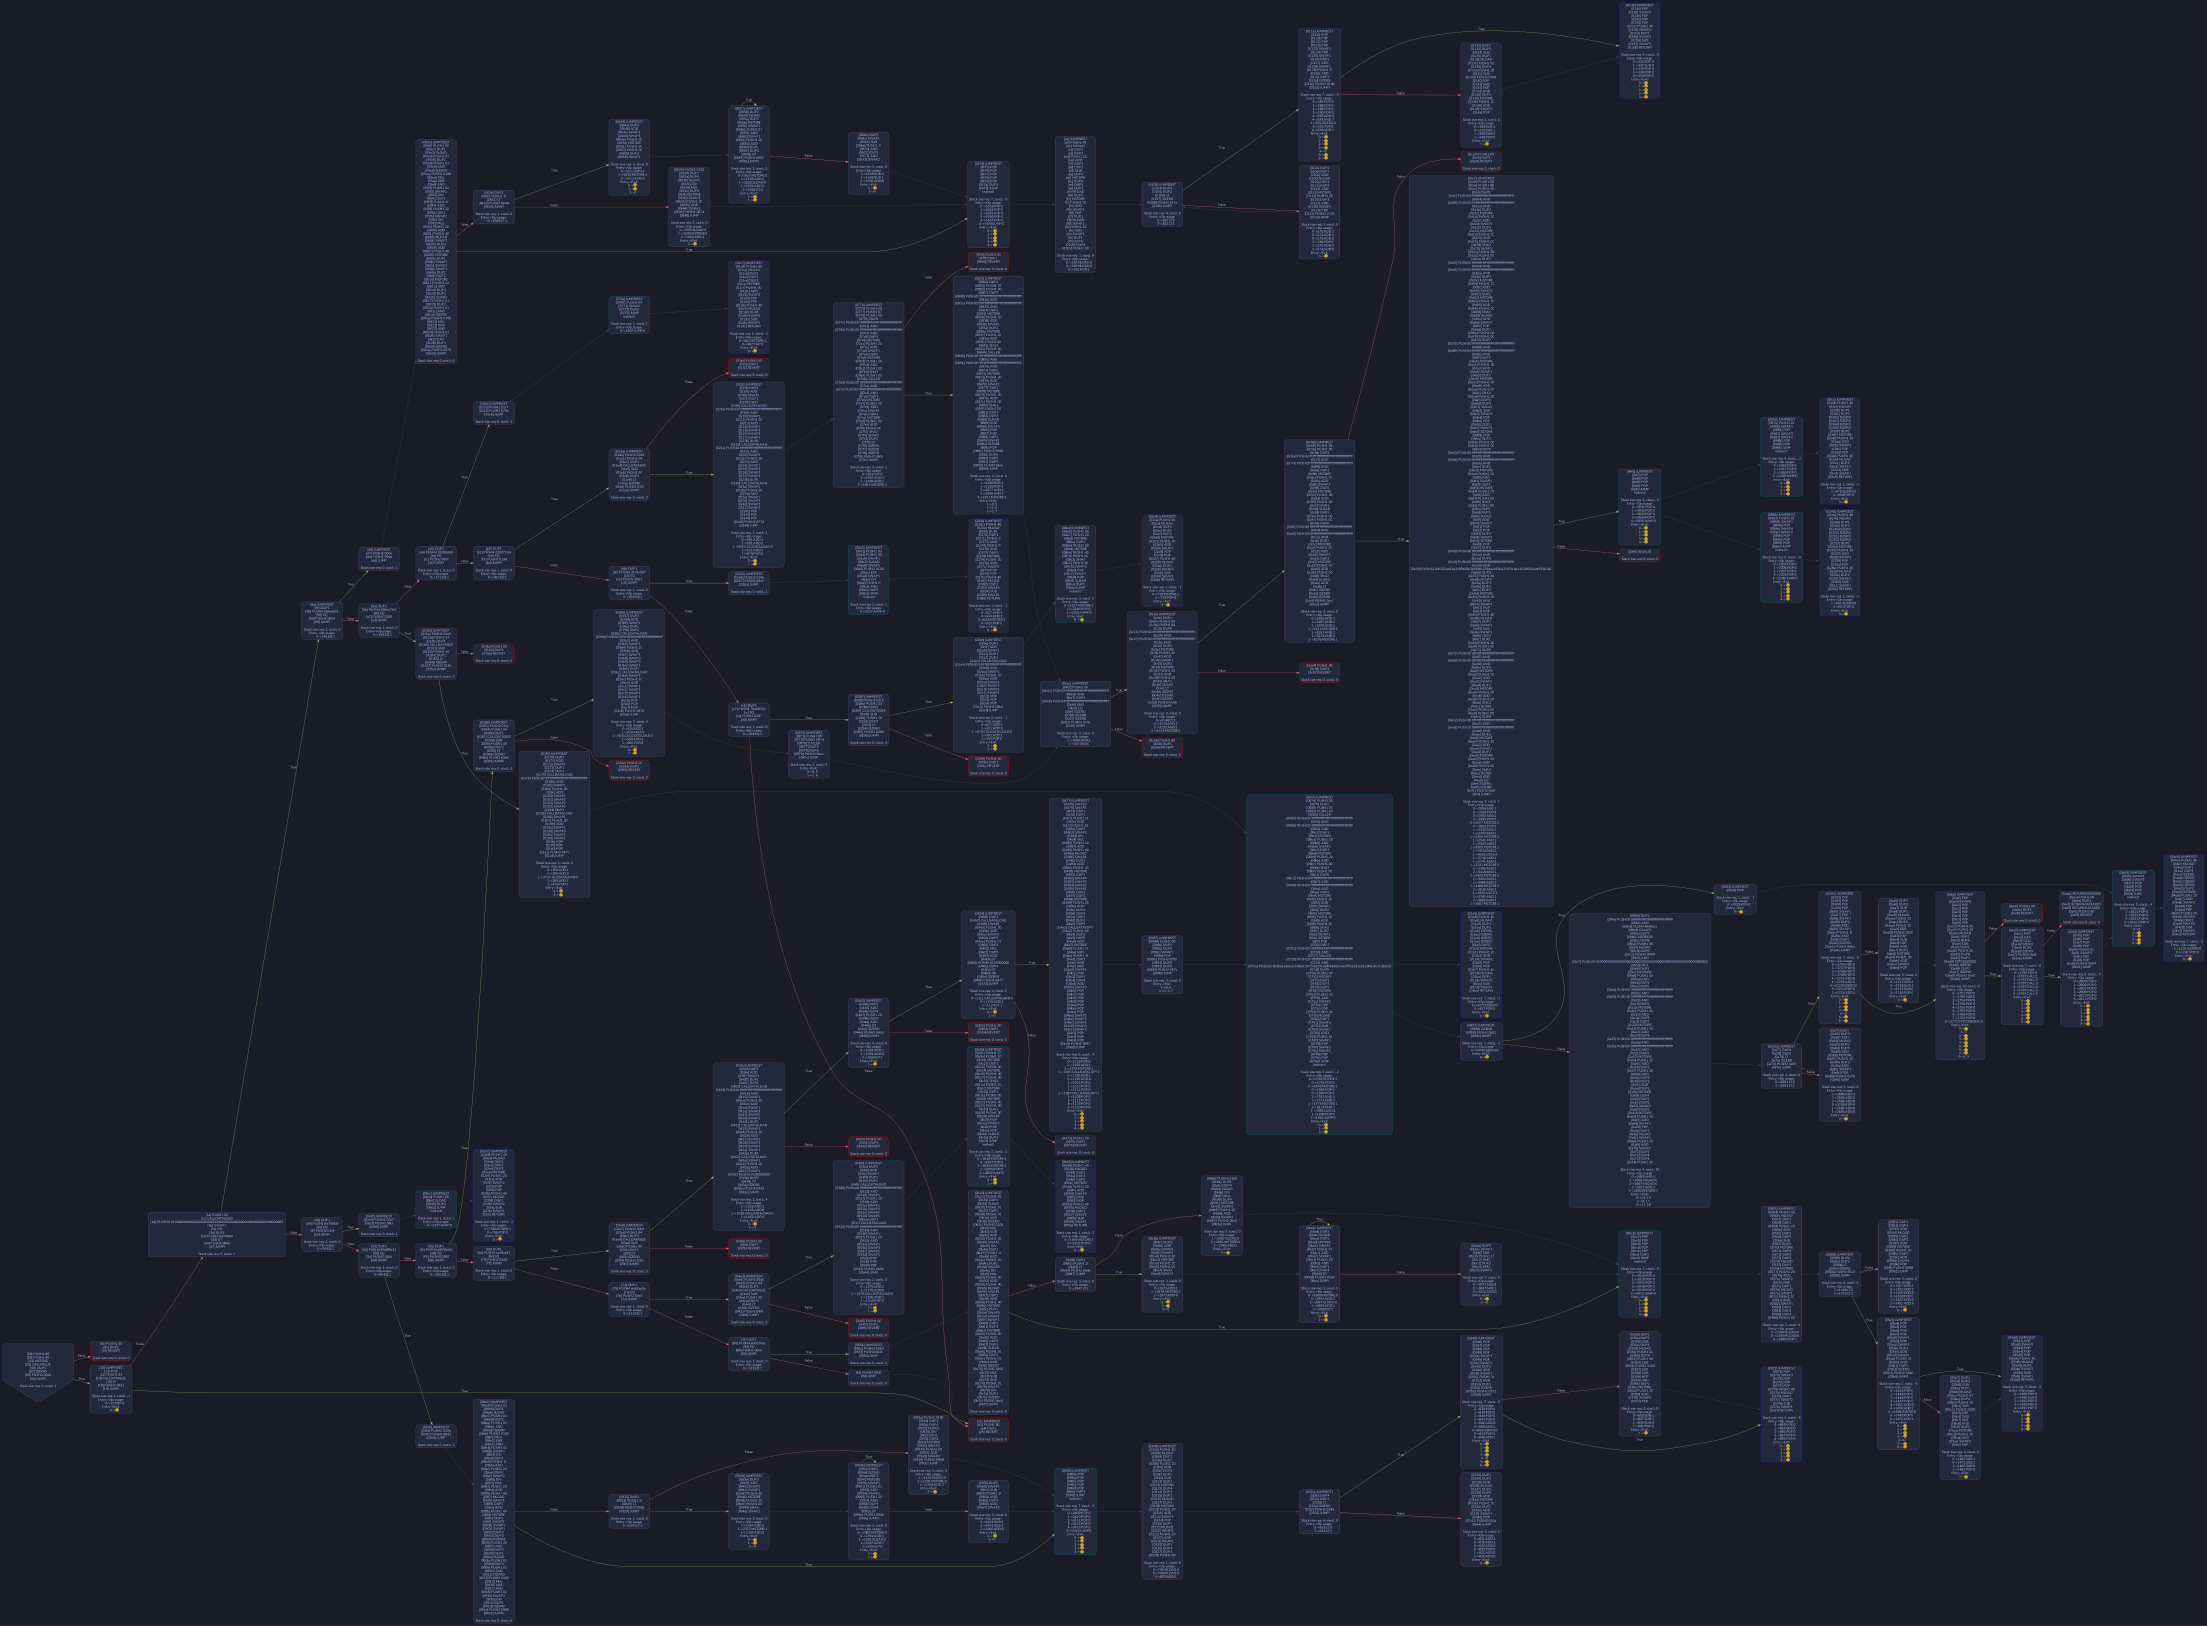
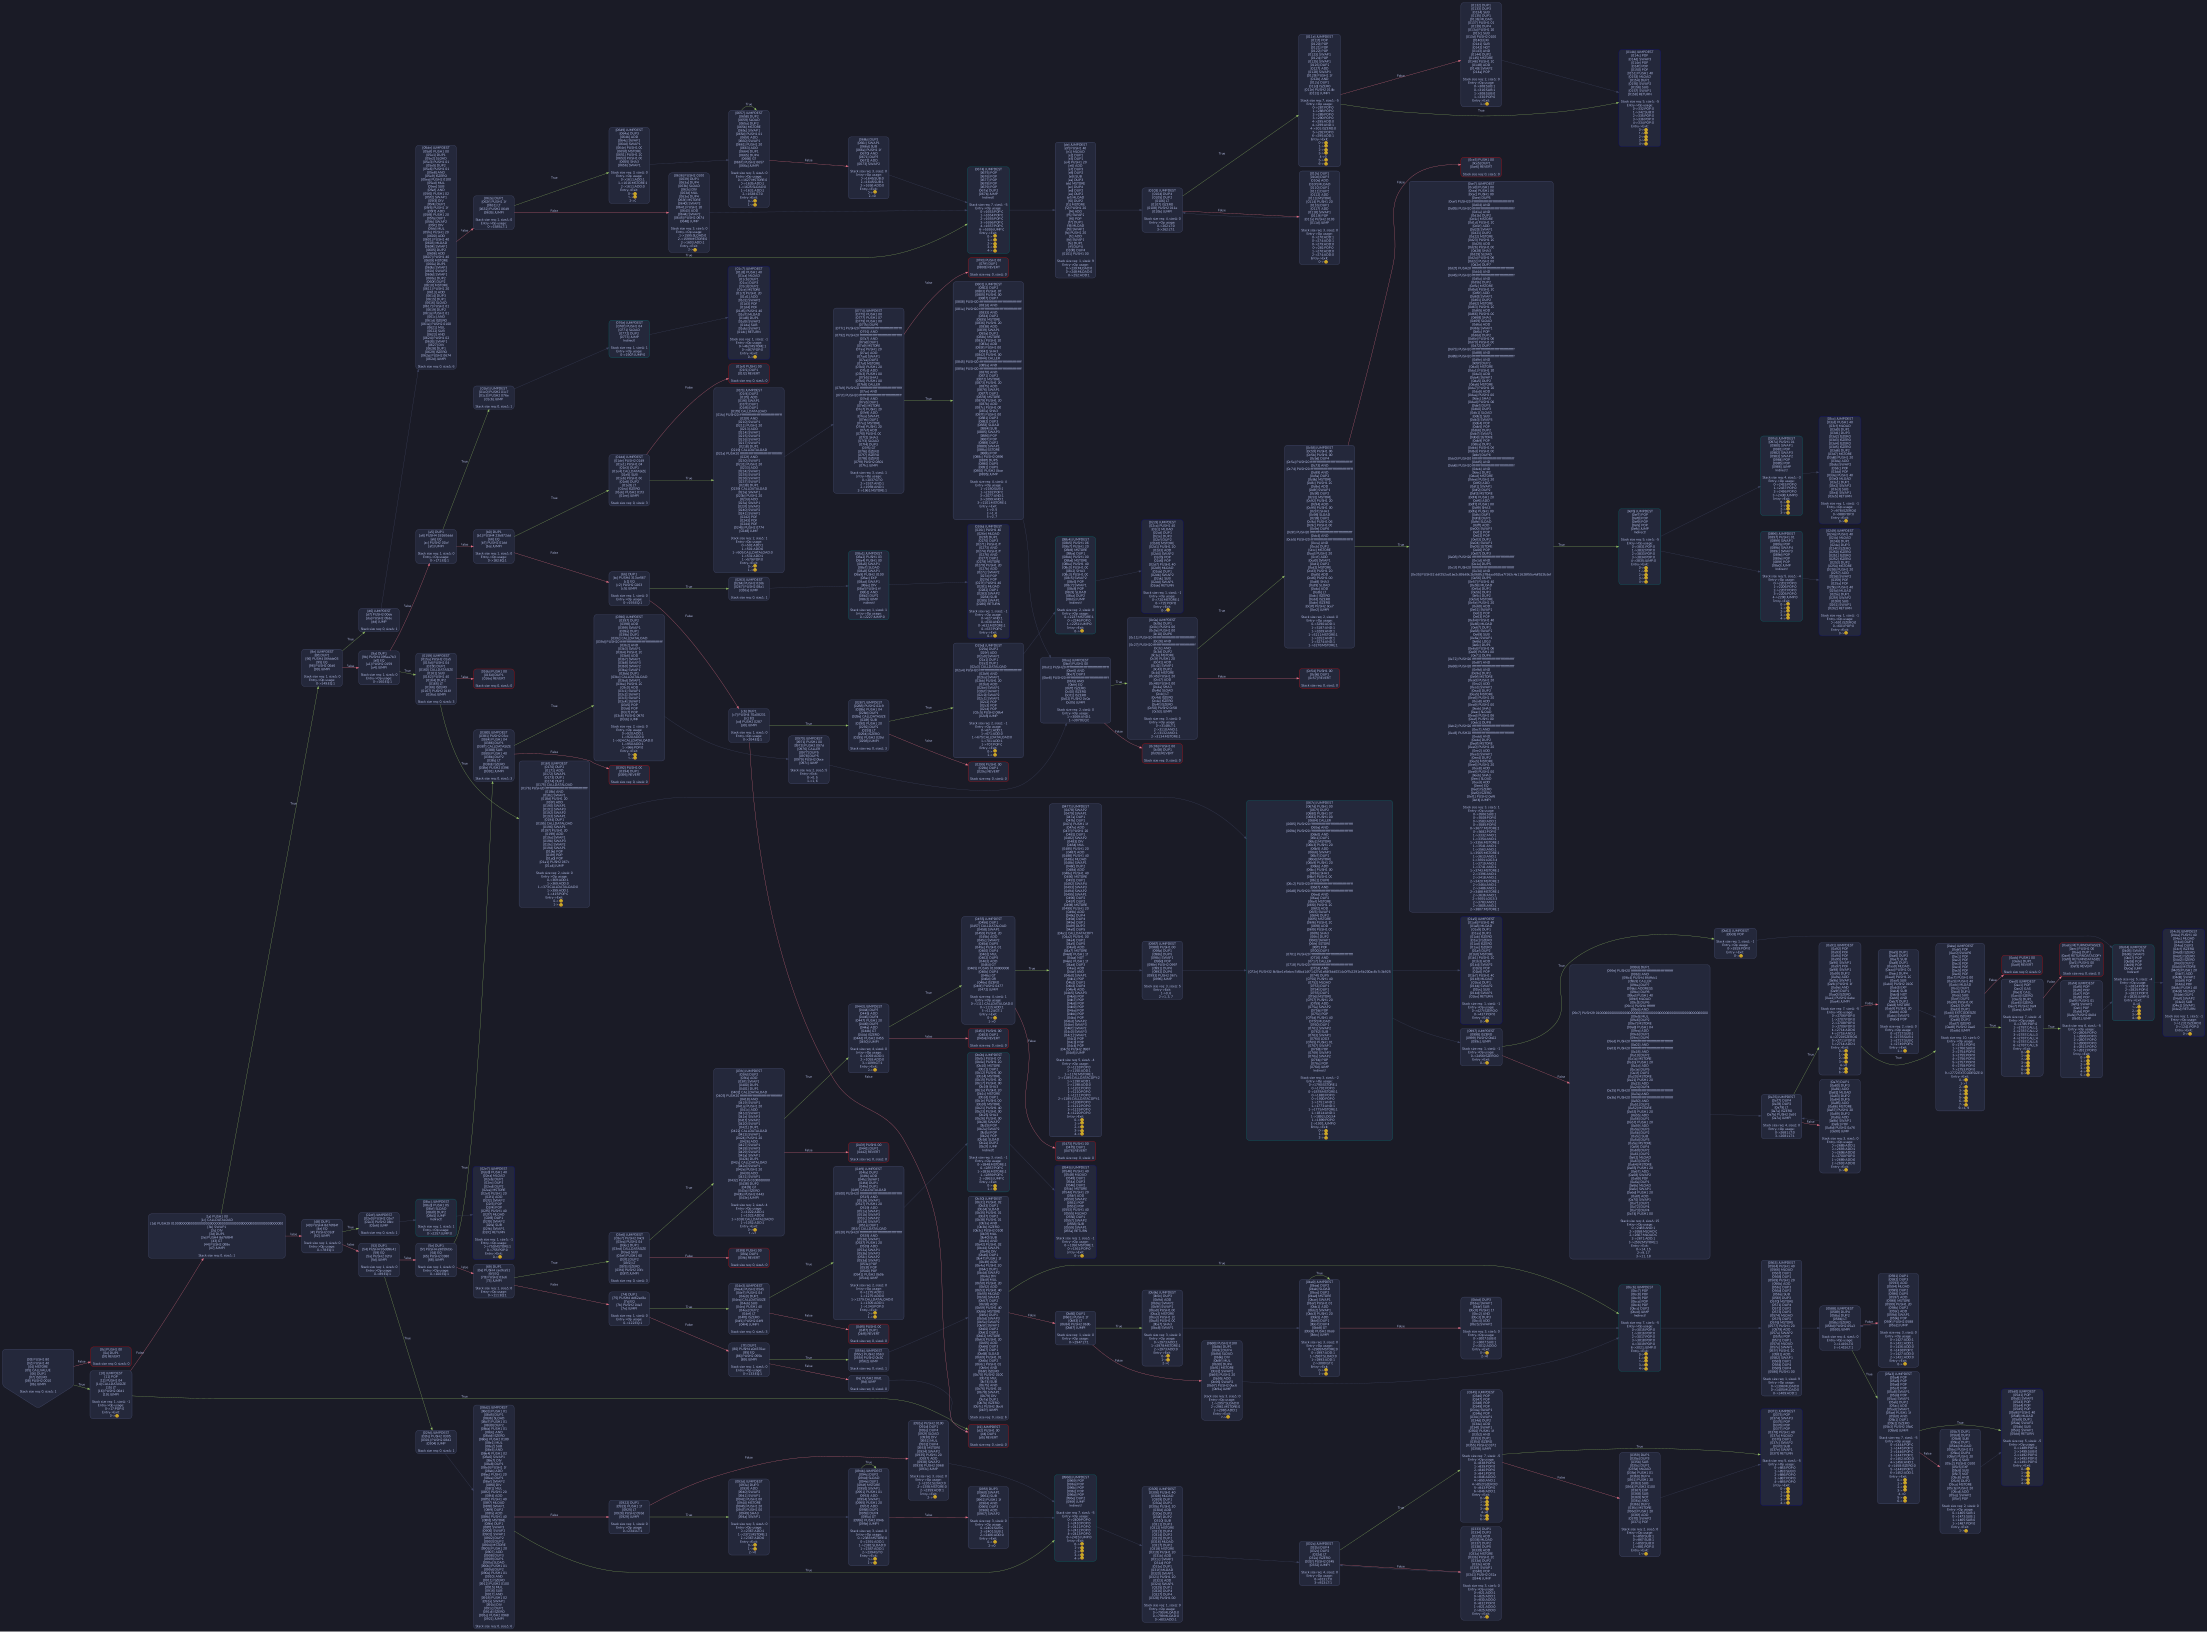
(1640, 556) -> none
